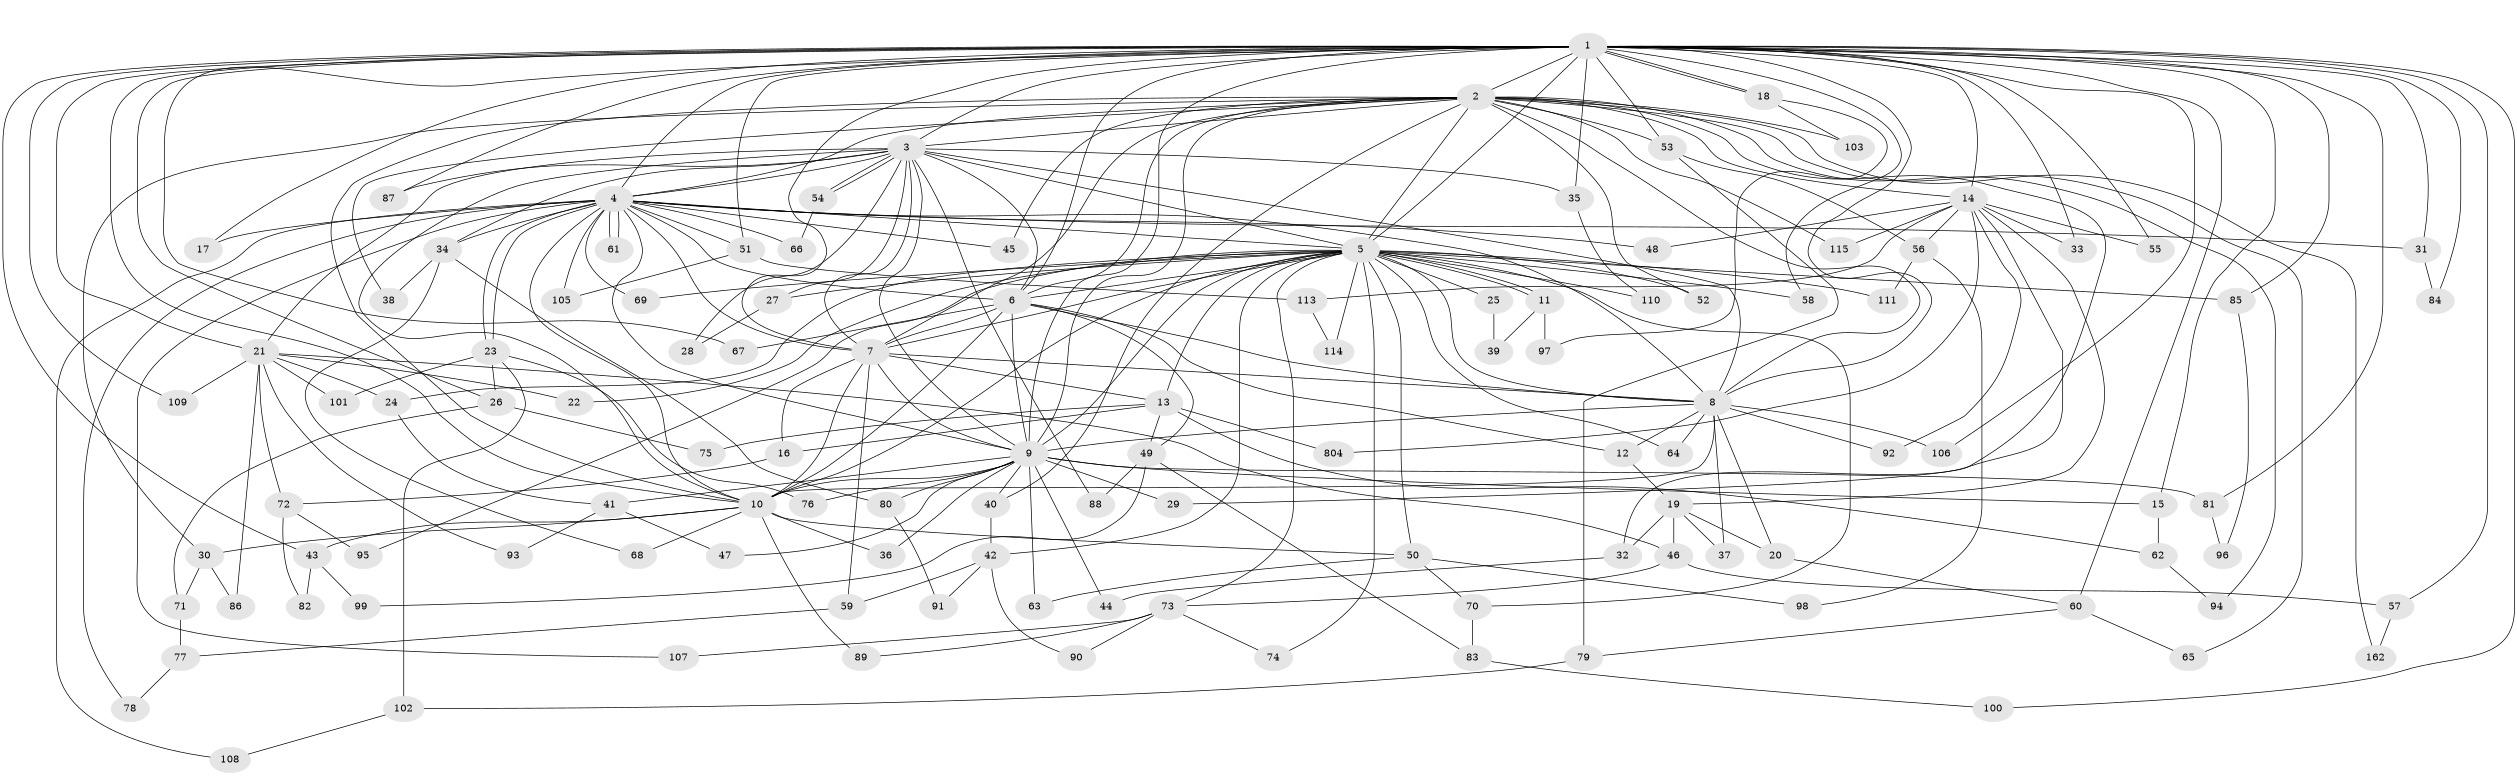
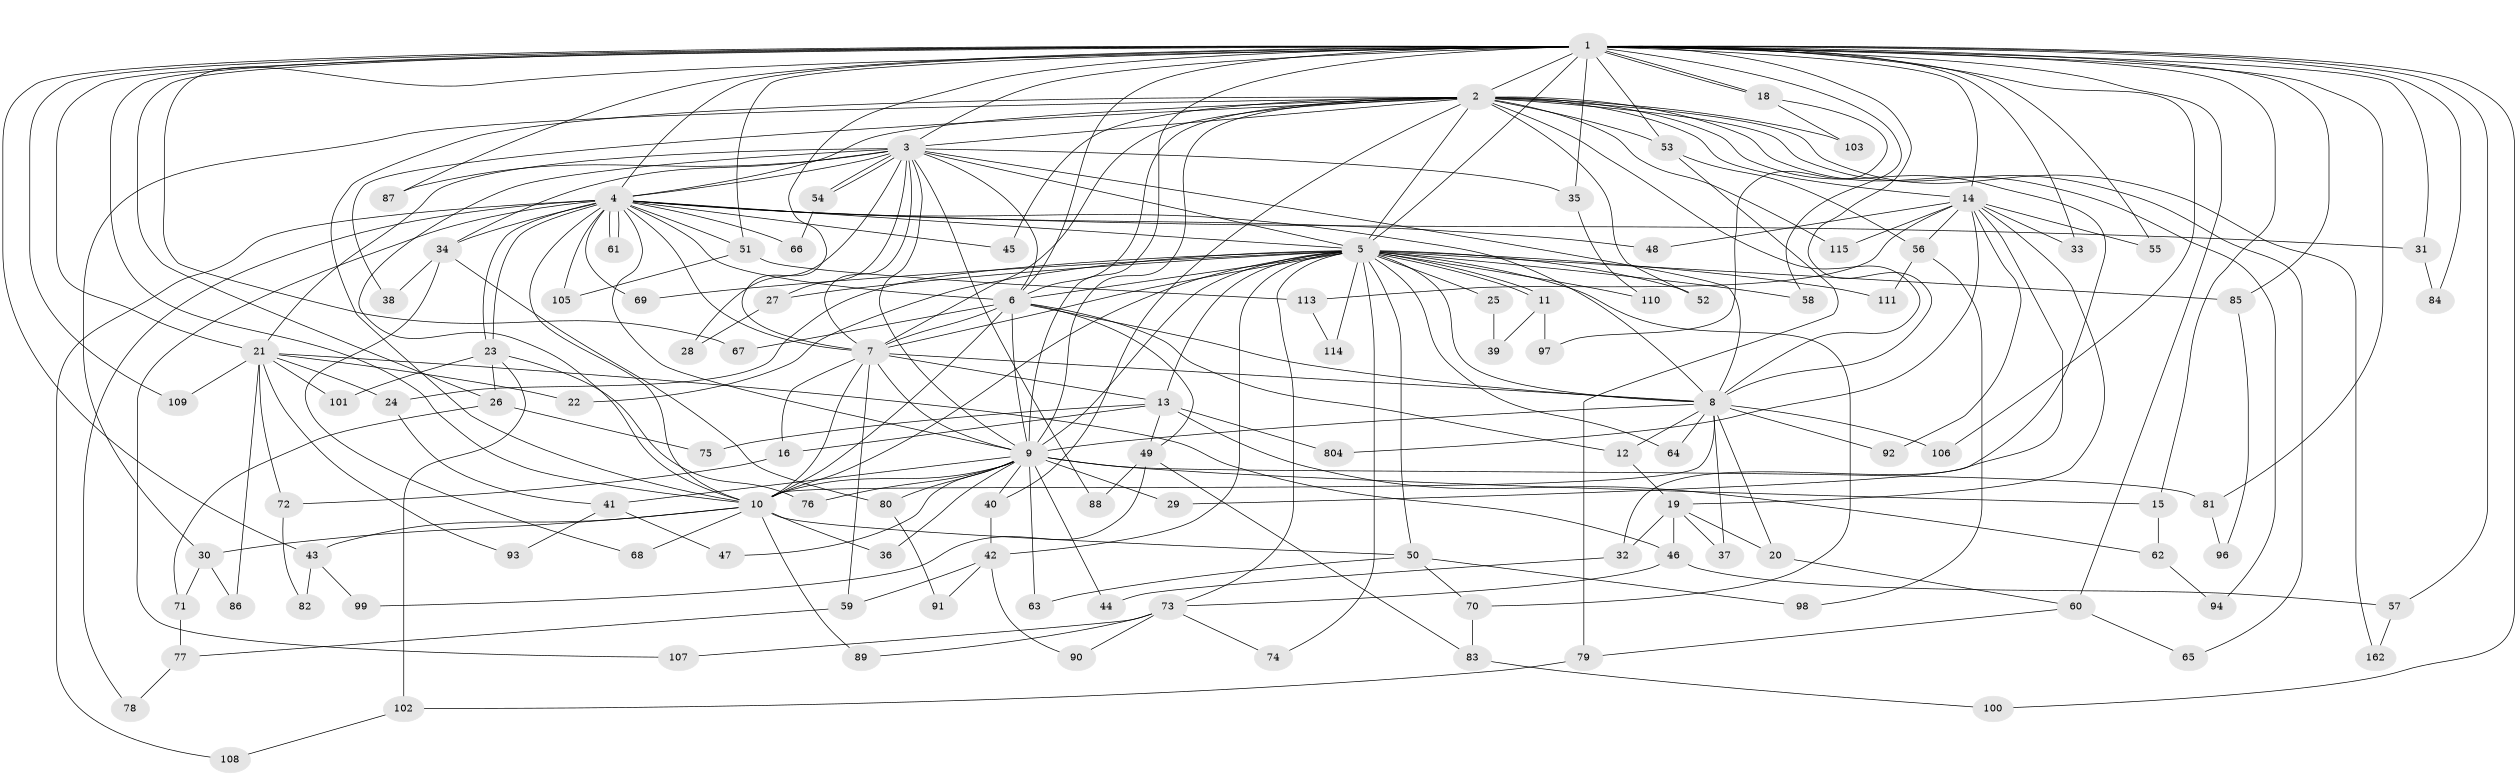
(203, 250) -> none
(363, 556) -> none
